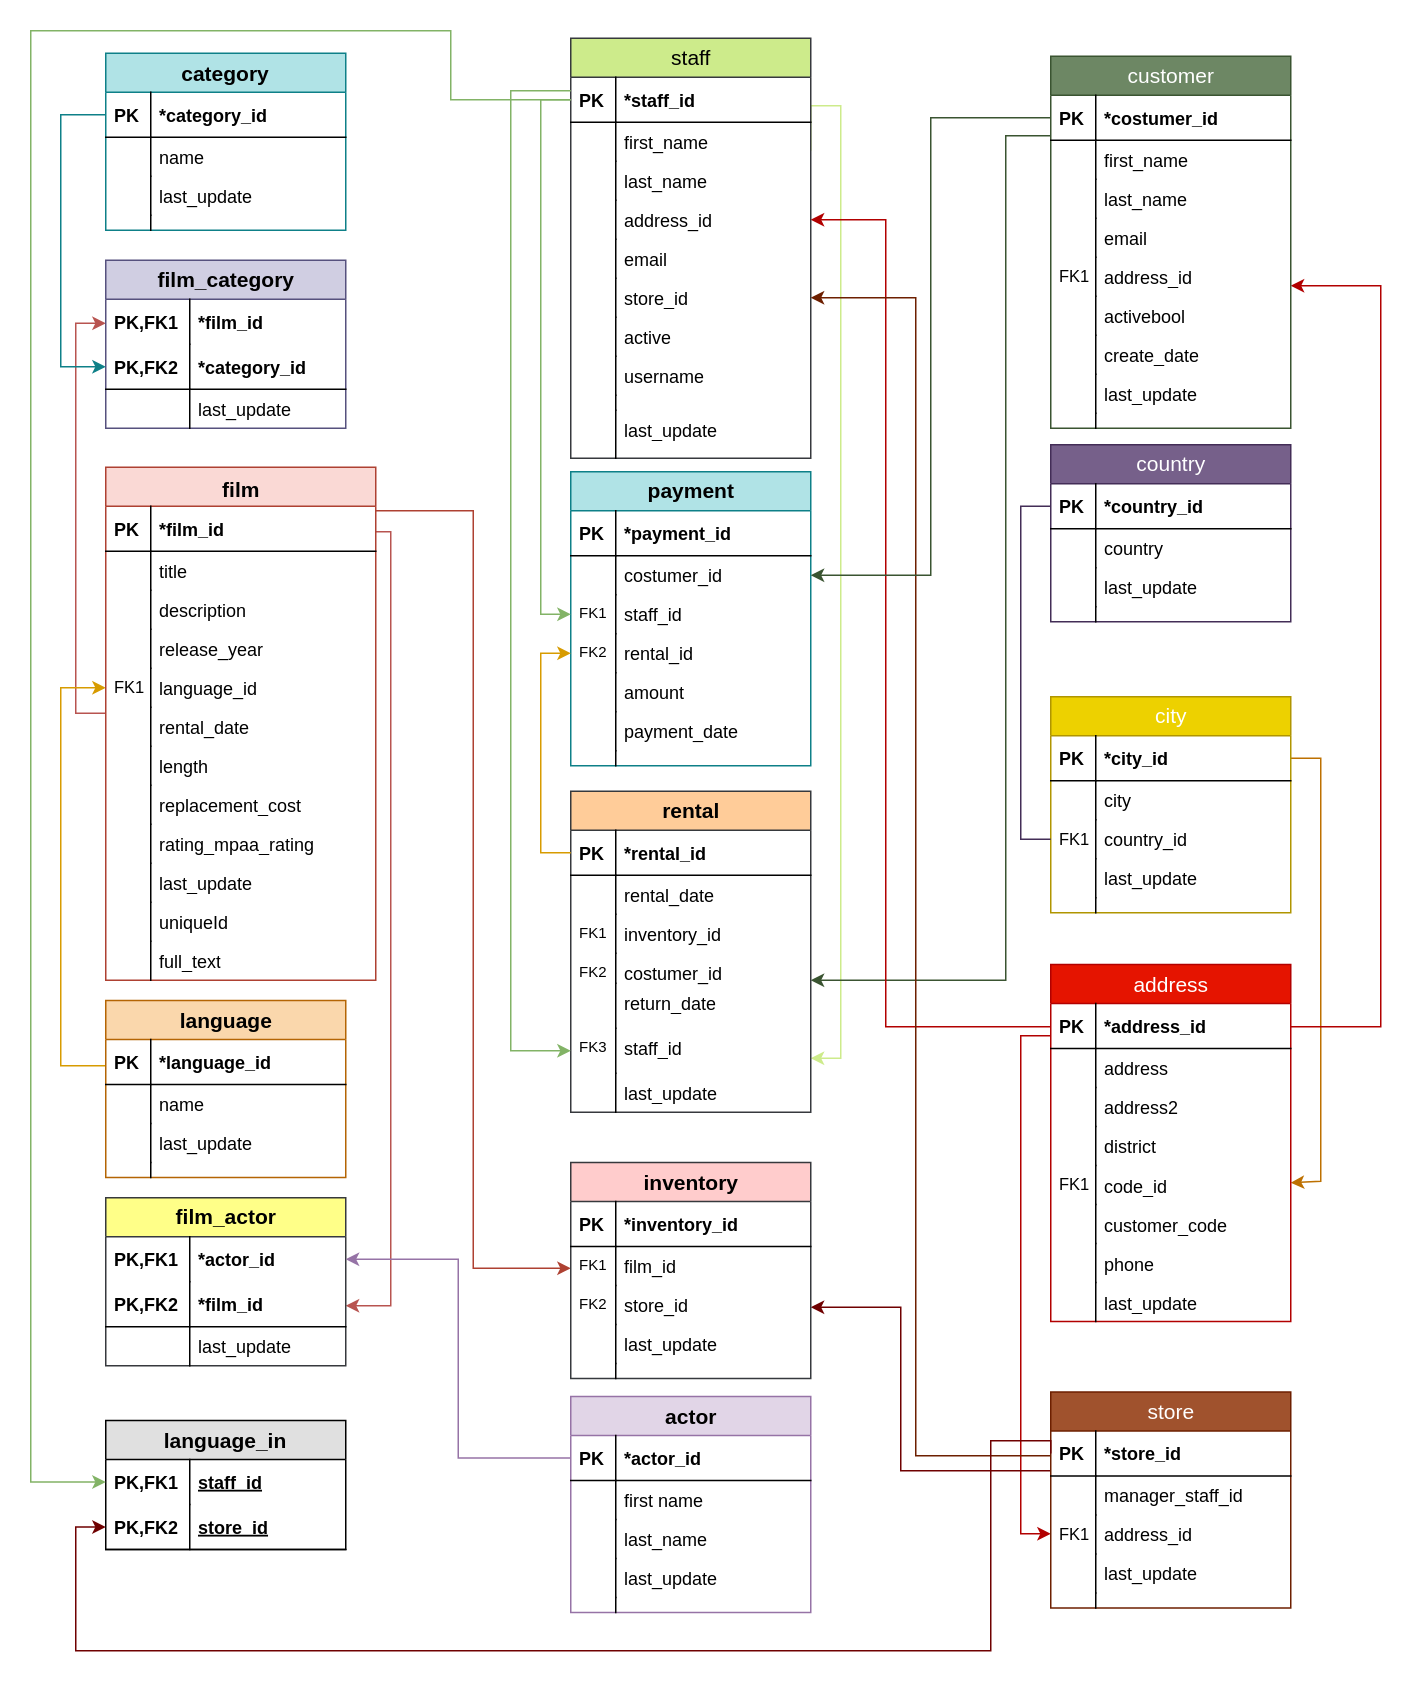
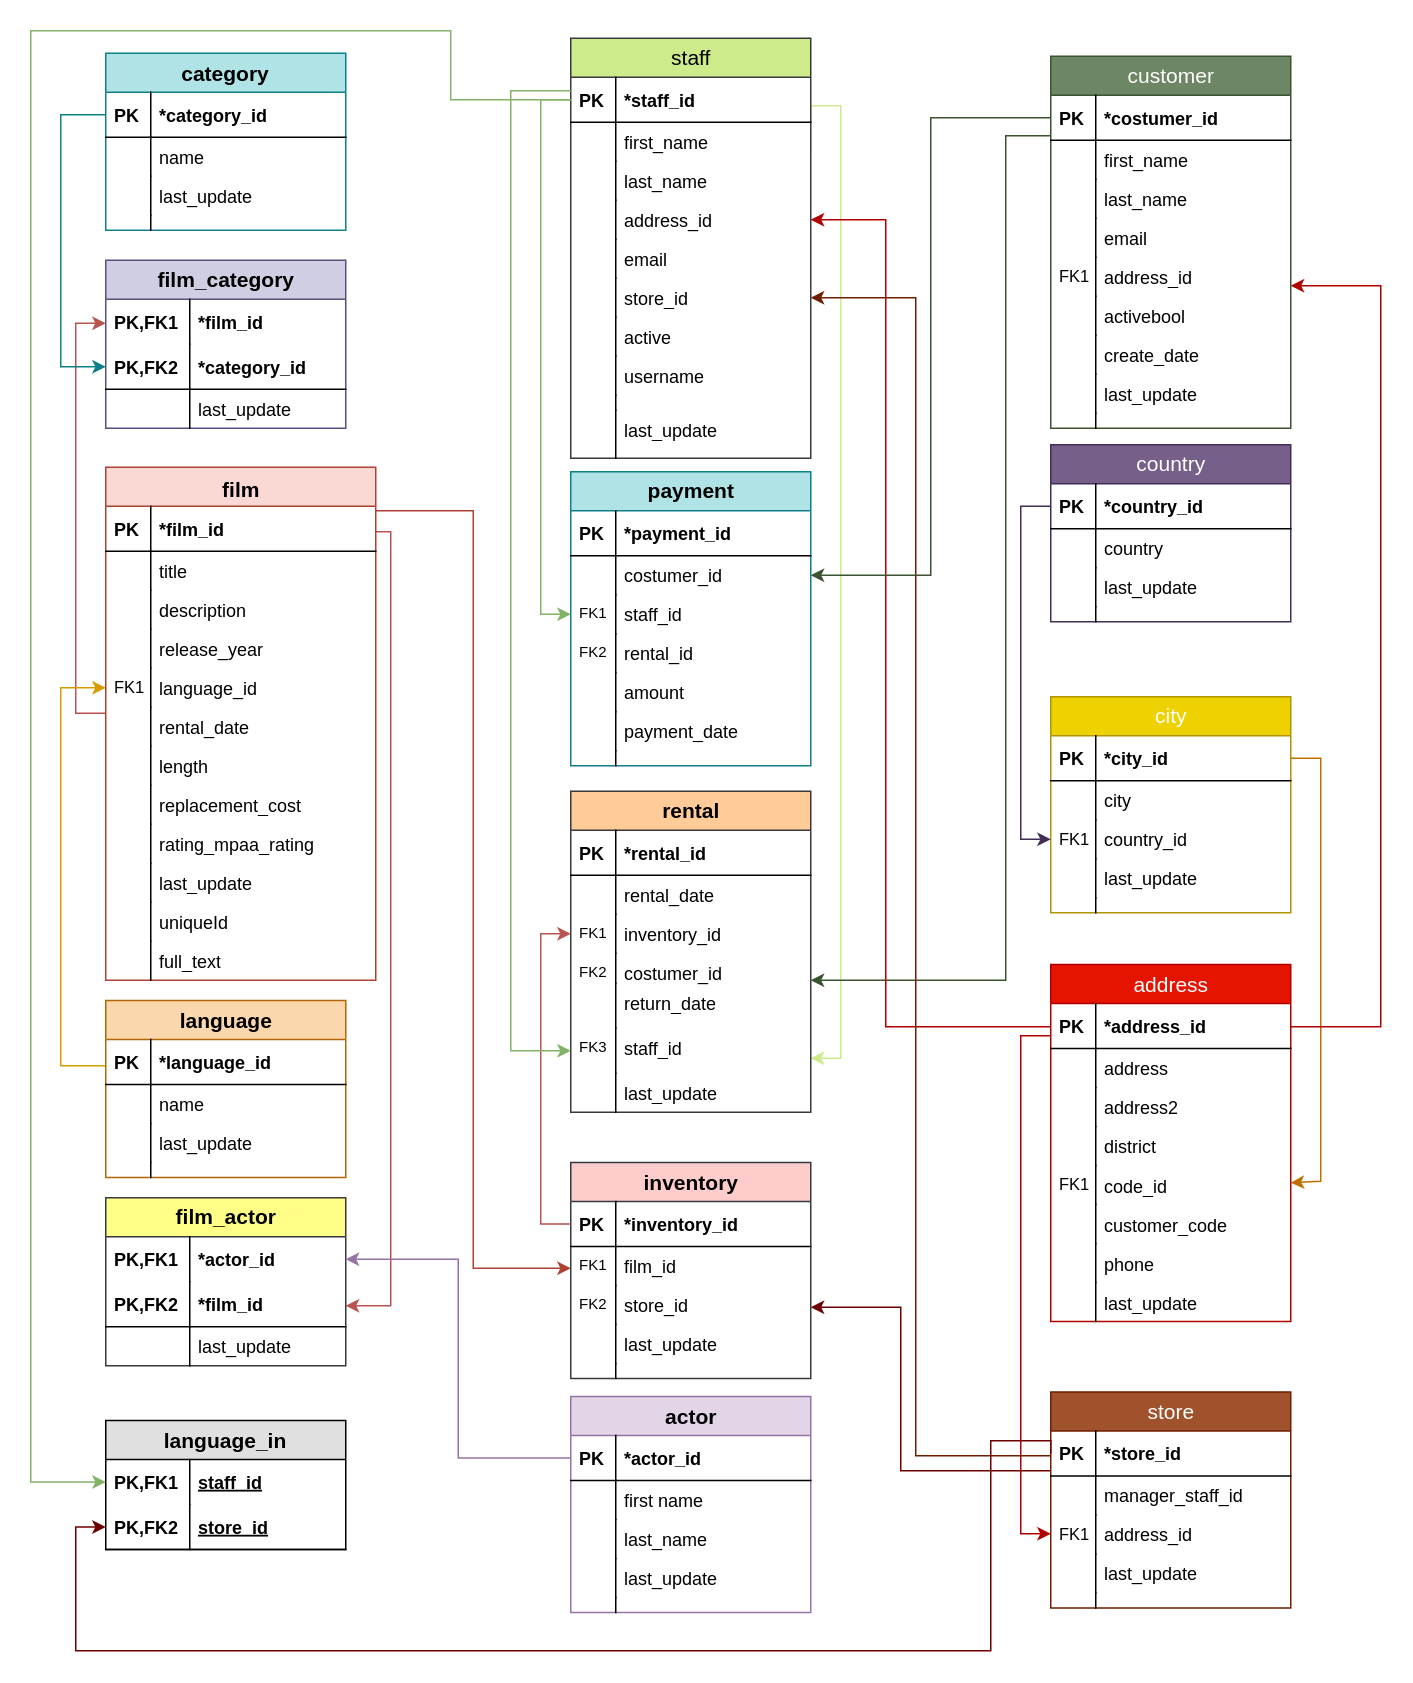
(541, 759) -> none
(1043, 839) -> (1039, 839)
none -> (541, 1084)
